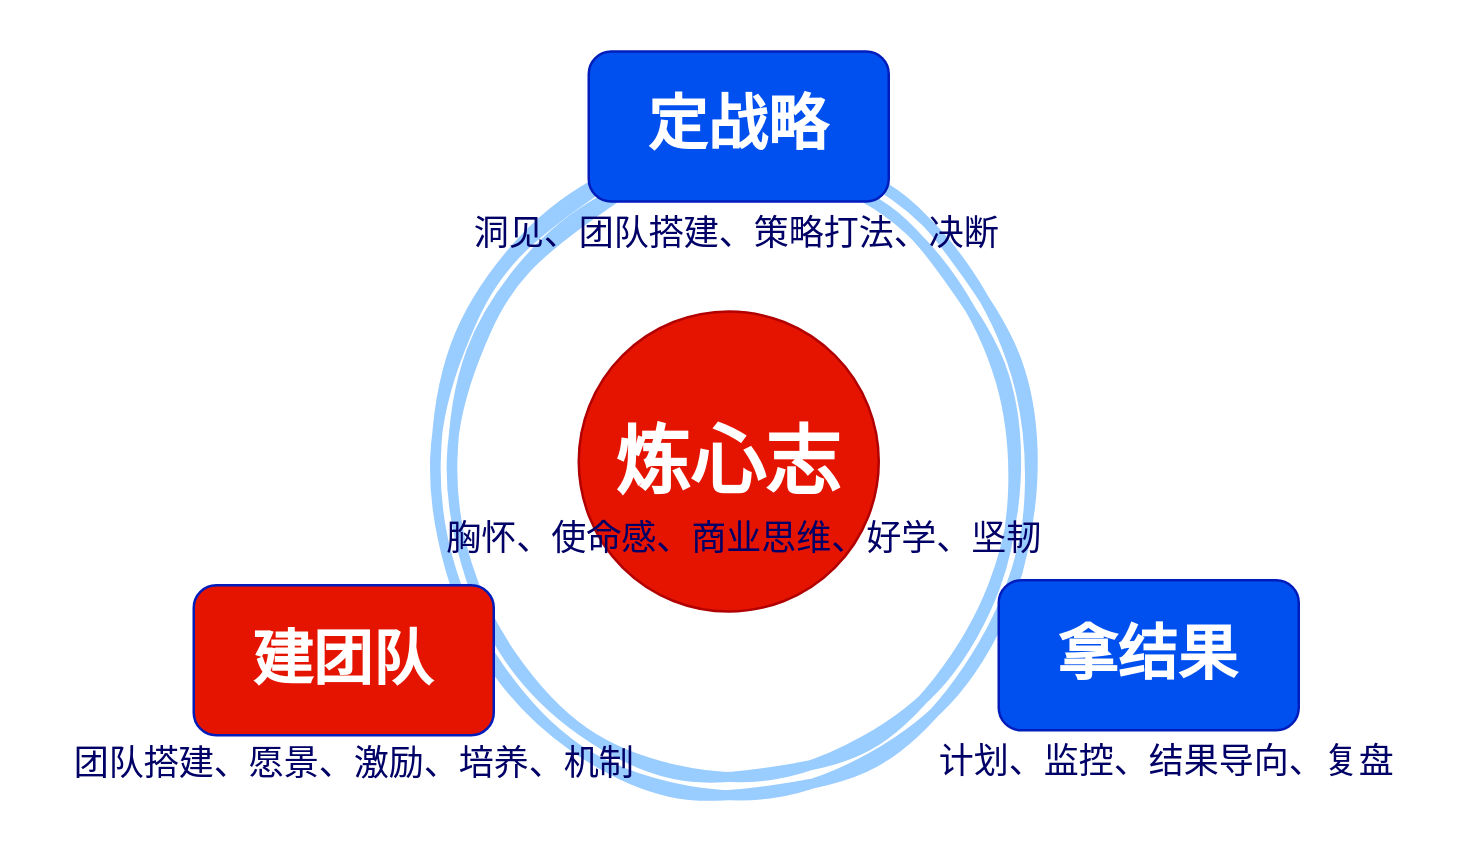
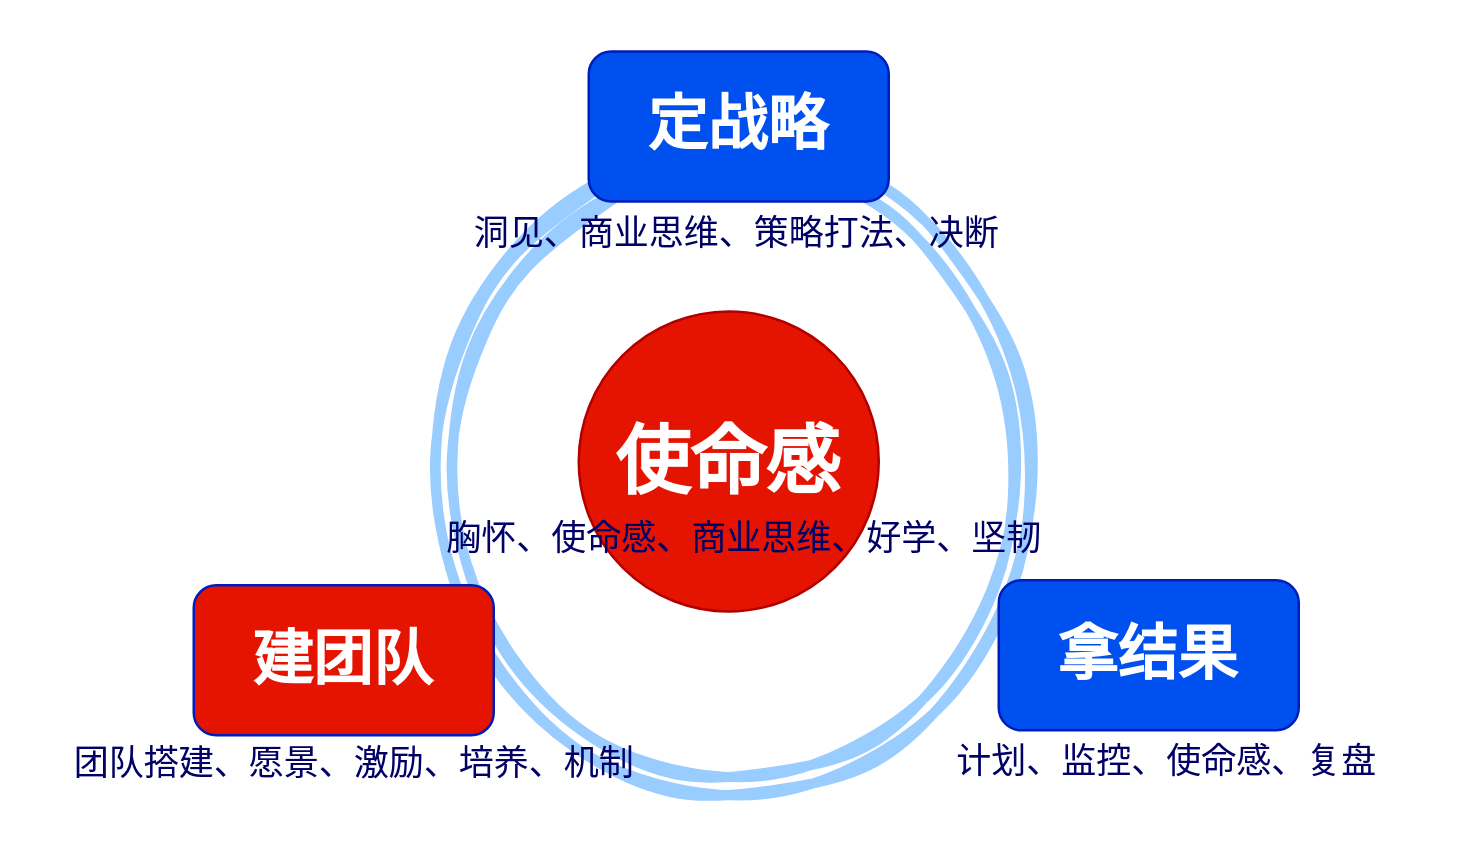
(738, 219) -> (738, 219)
(729, 461) -> (729, 461)
(1168, 746) -> (1168, 746)
